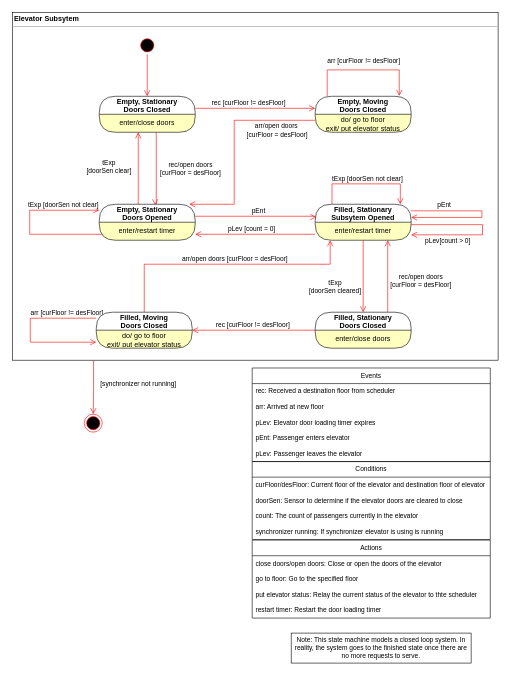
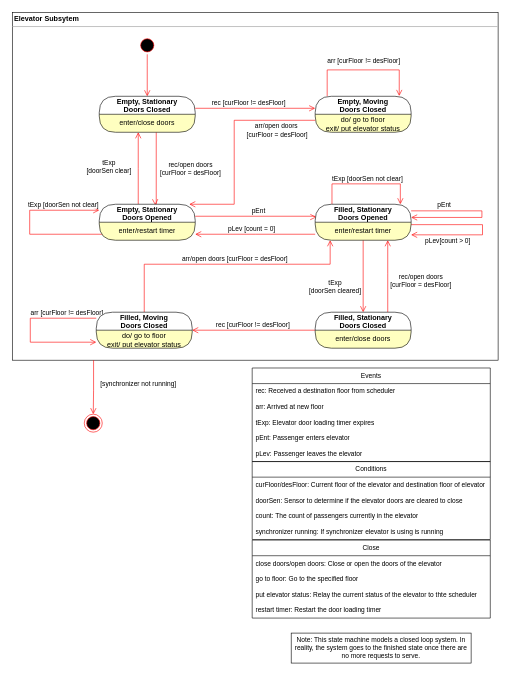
(363, 209) -> (363, 209)
(322, 423) -> (322, 423)
(371, 548) -> (371, 548)
